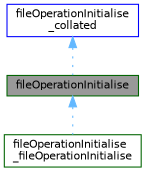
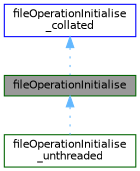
(73, 151) -> (70, 151)
